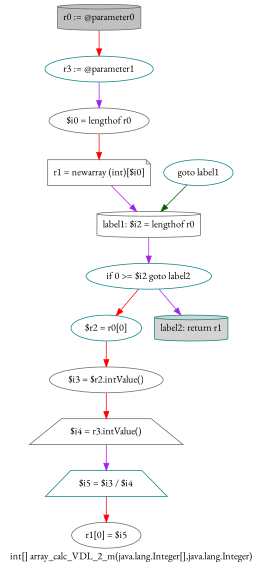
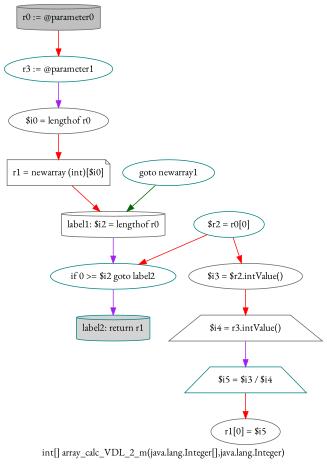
(198, 173) -> (169, 173)
(121, 196) -> (83, 196)
(130, 300) -> (176, 248)
